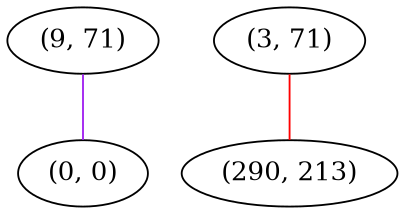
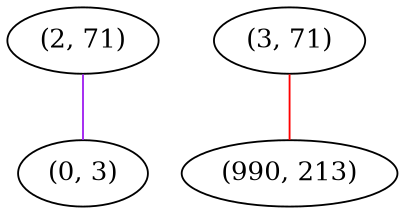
(83, 41) -> (83, 41)
(83, 173) -> (83, 173)
(290, 173) -> (290, 173)
